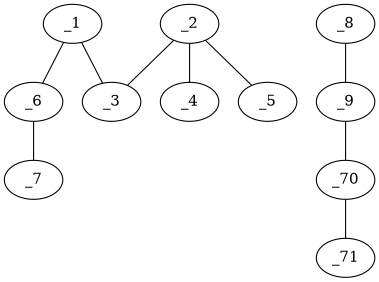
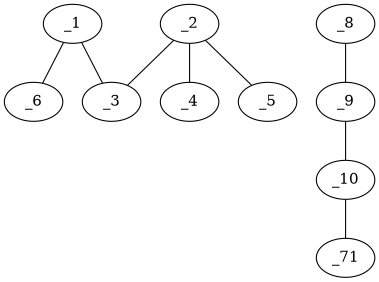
(34, 180) -> none
(346, 180) -> (346, 180)
